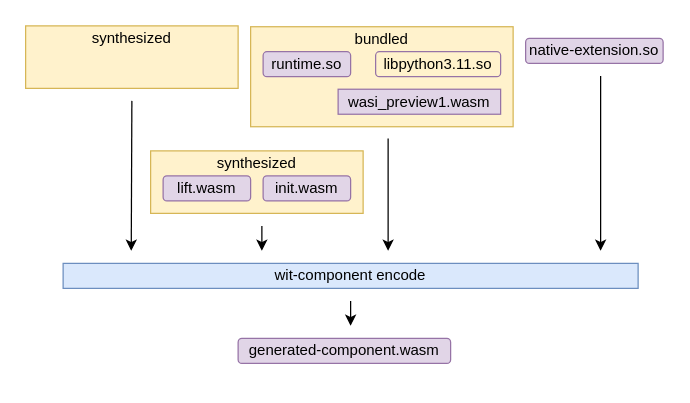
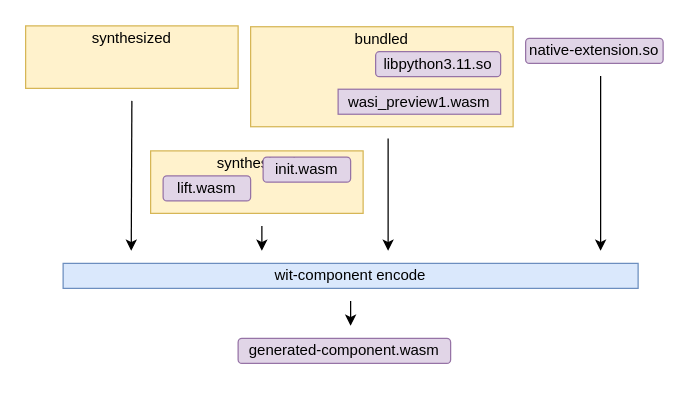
(307, 64) -> none
(438, 64) -> (438, 64)
(307, 188) -> (307, 169)
